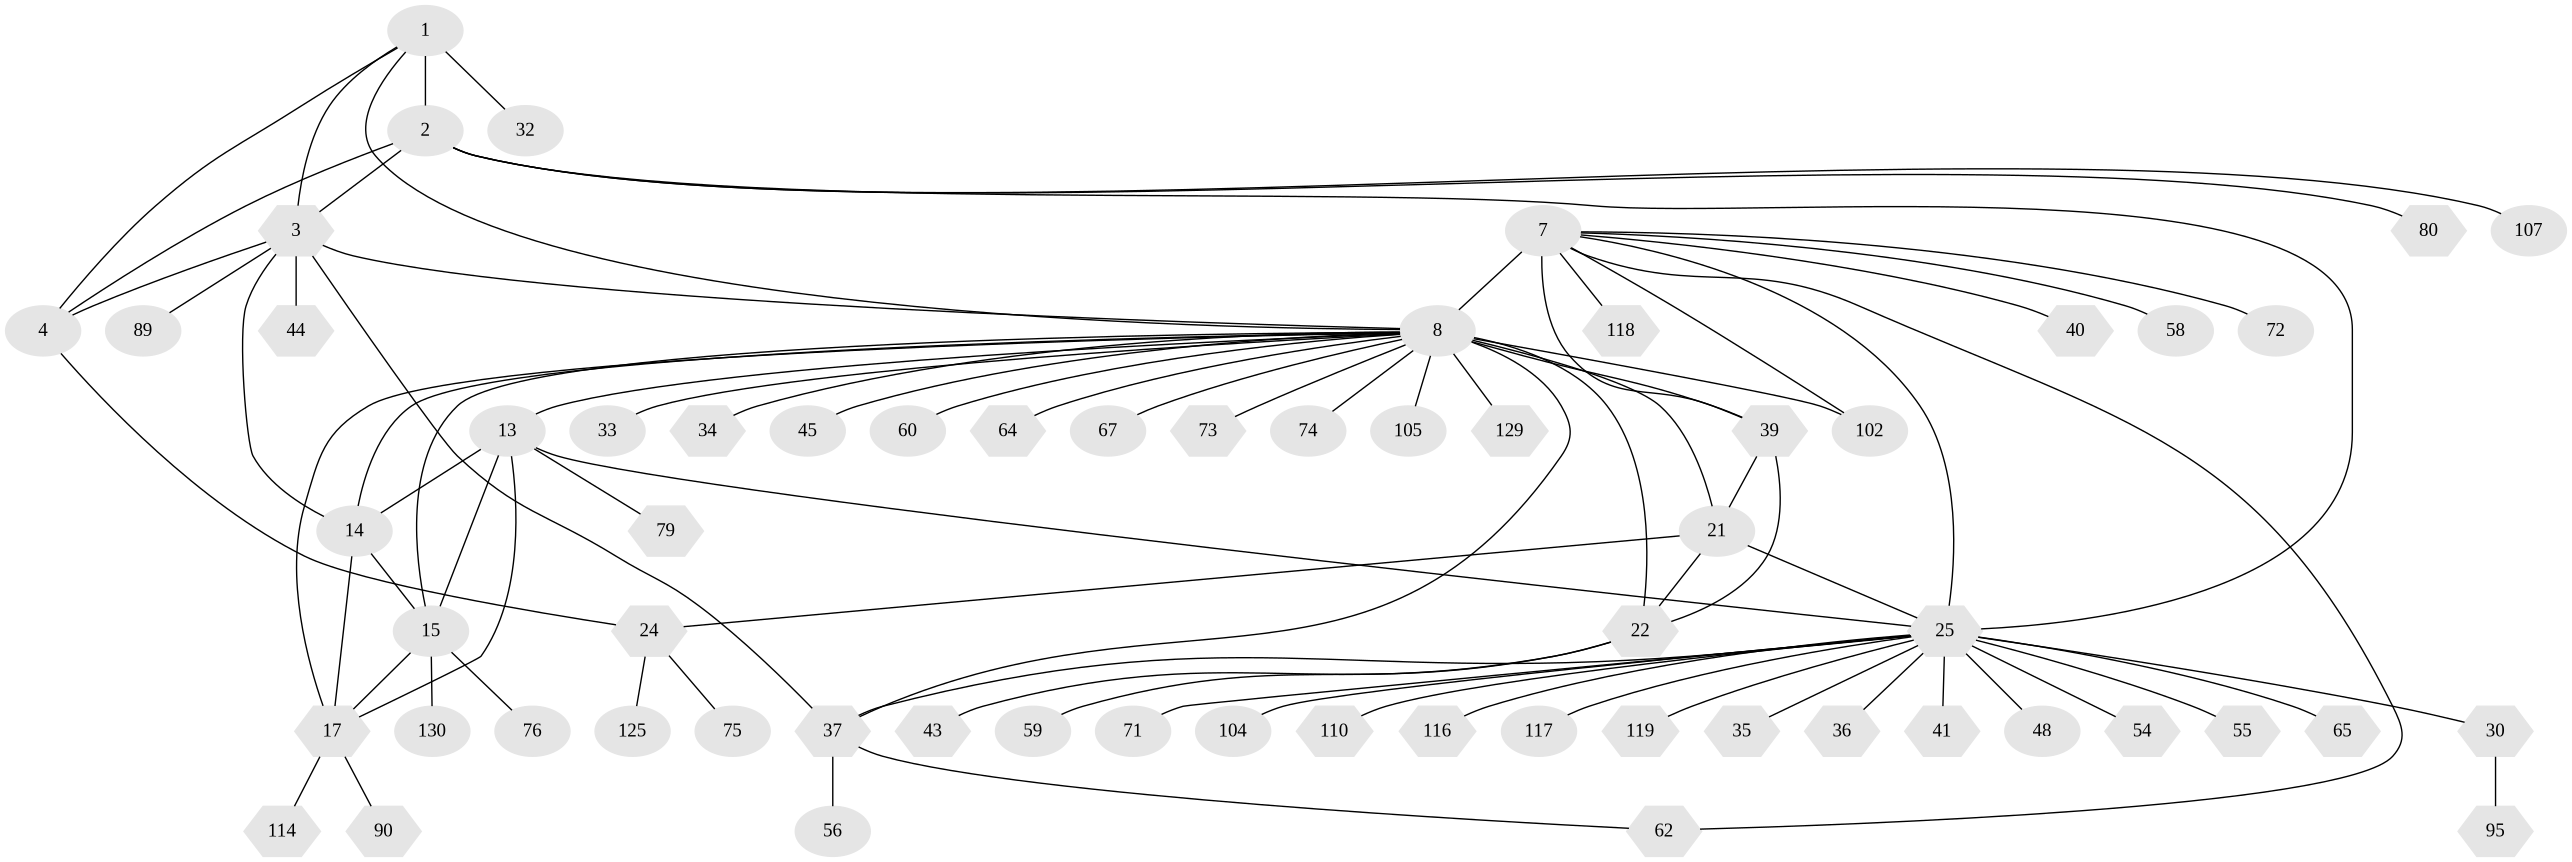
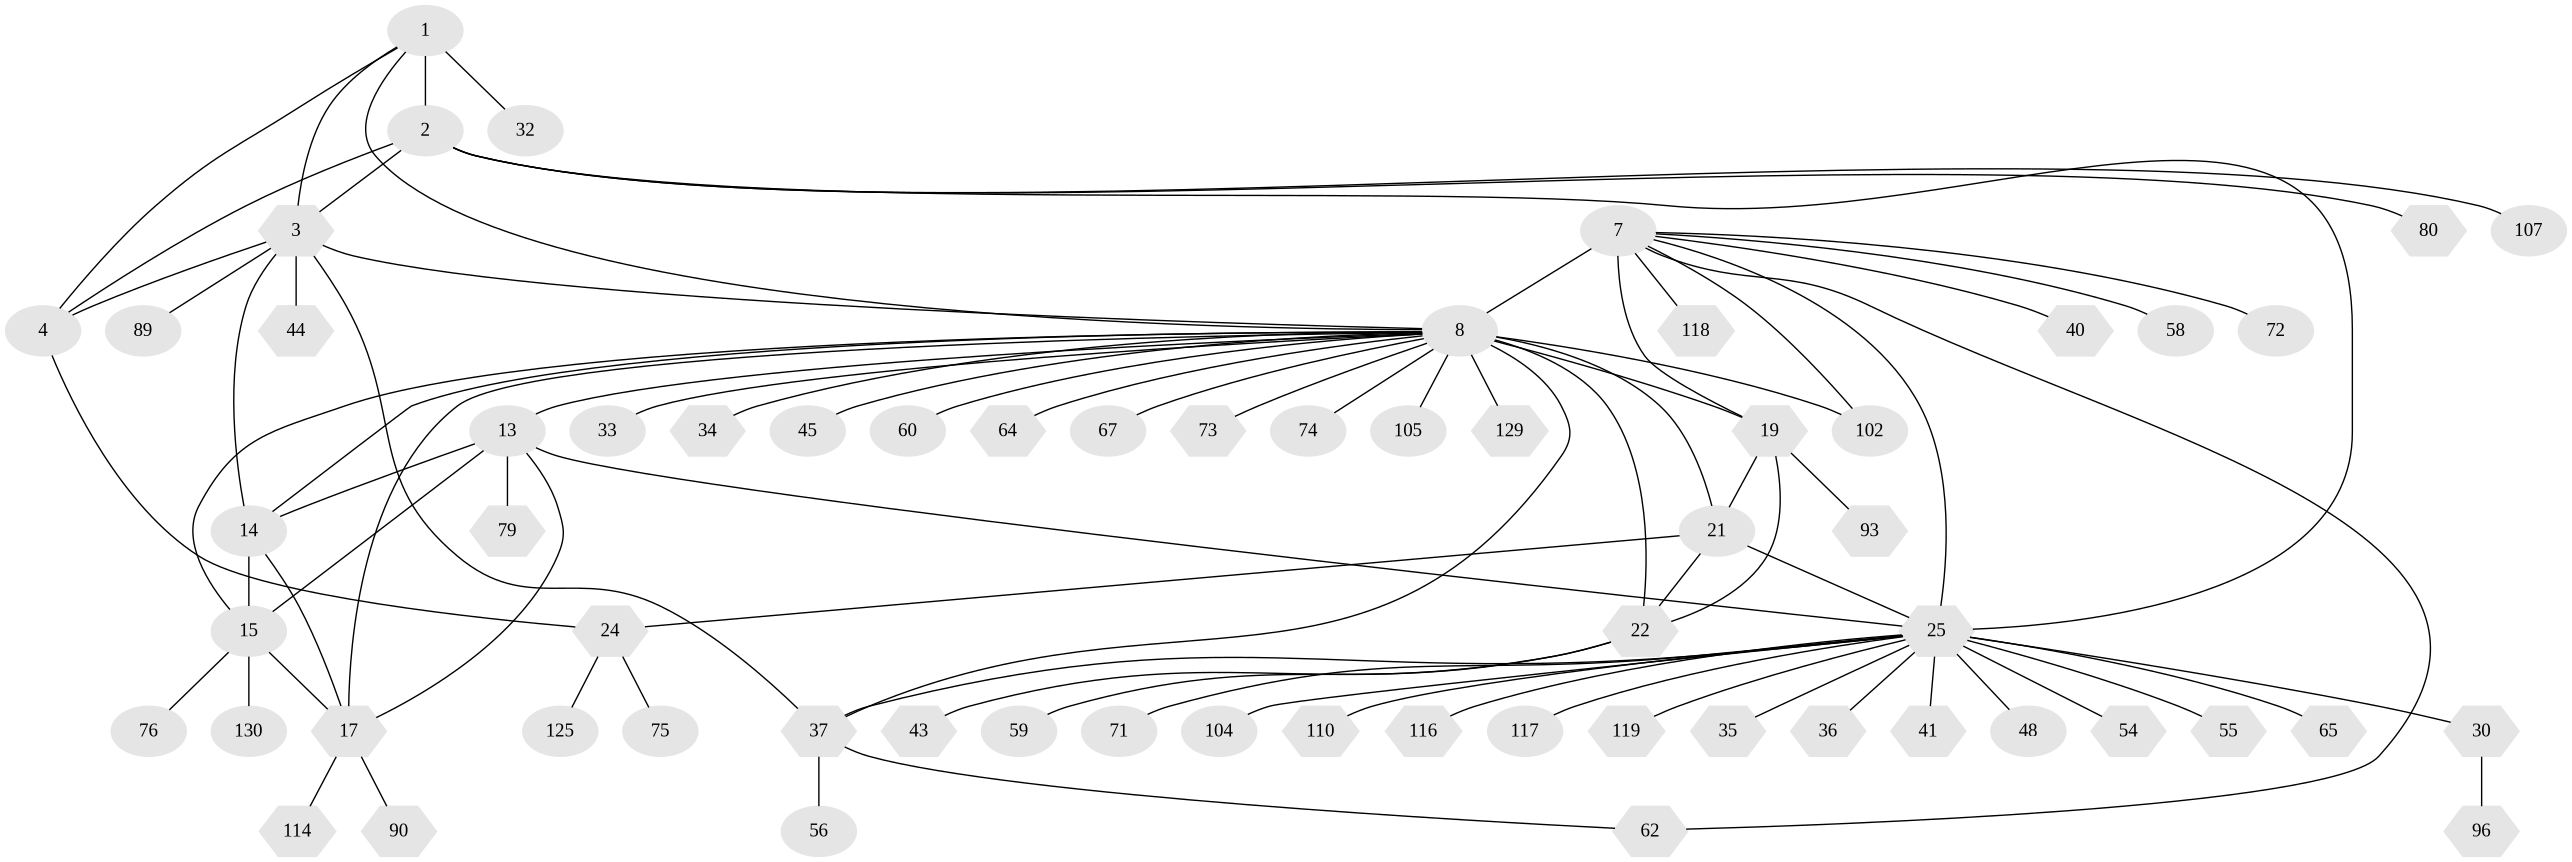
(1770, 431) -> (1770, 431)
none -> (1870, 531)
(2496, 831) -> (2482, 831)
